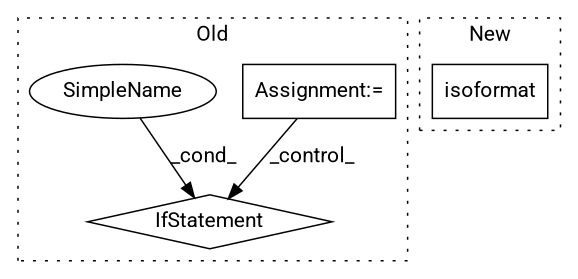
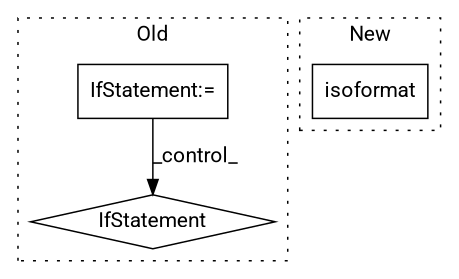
(123, 91) -> none
(319, 91) -> (153, 91)
